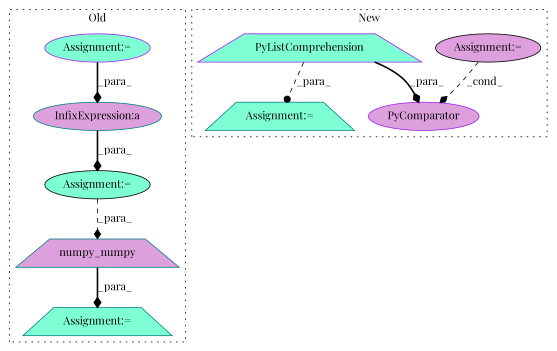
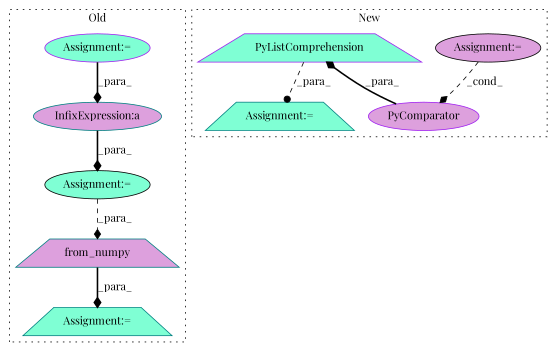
(398, 74) -> (364, 88)
(97, 253) -> (97, 253)
